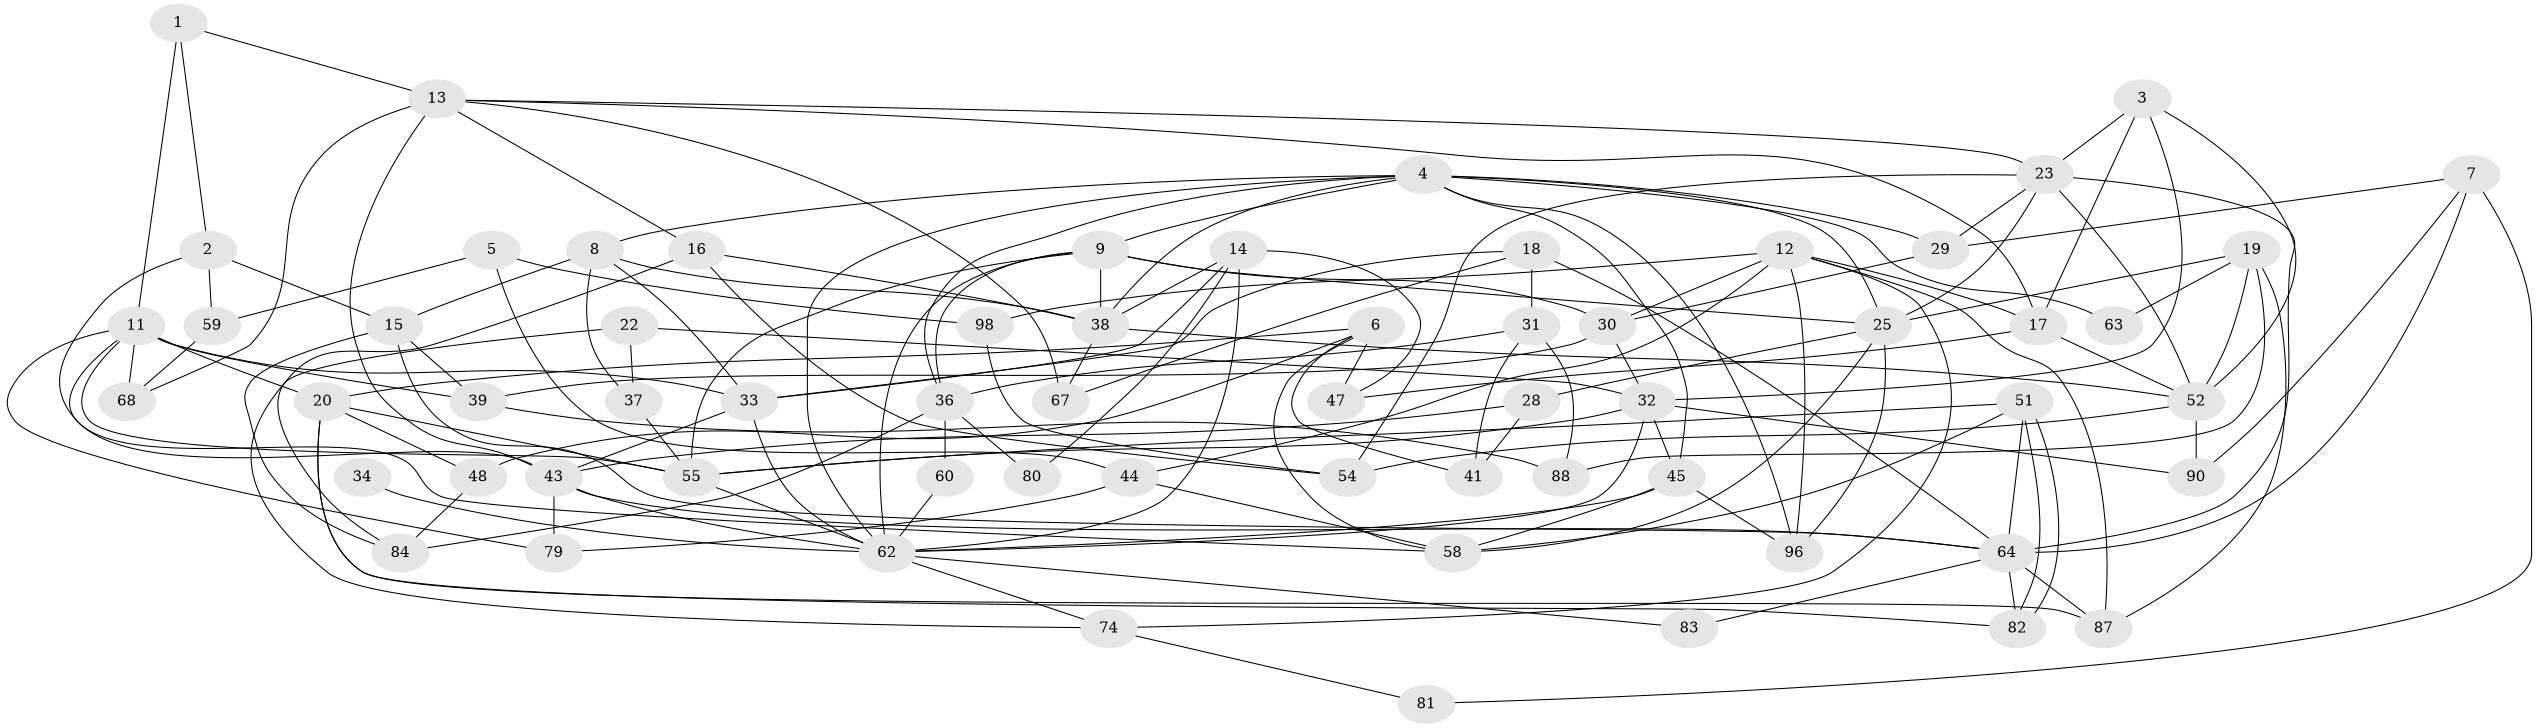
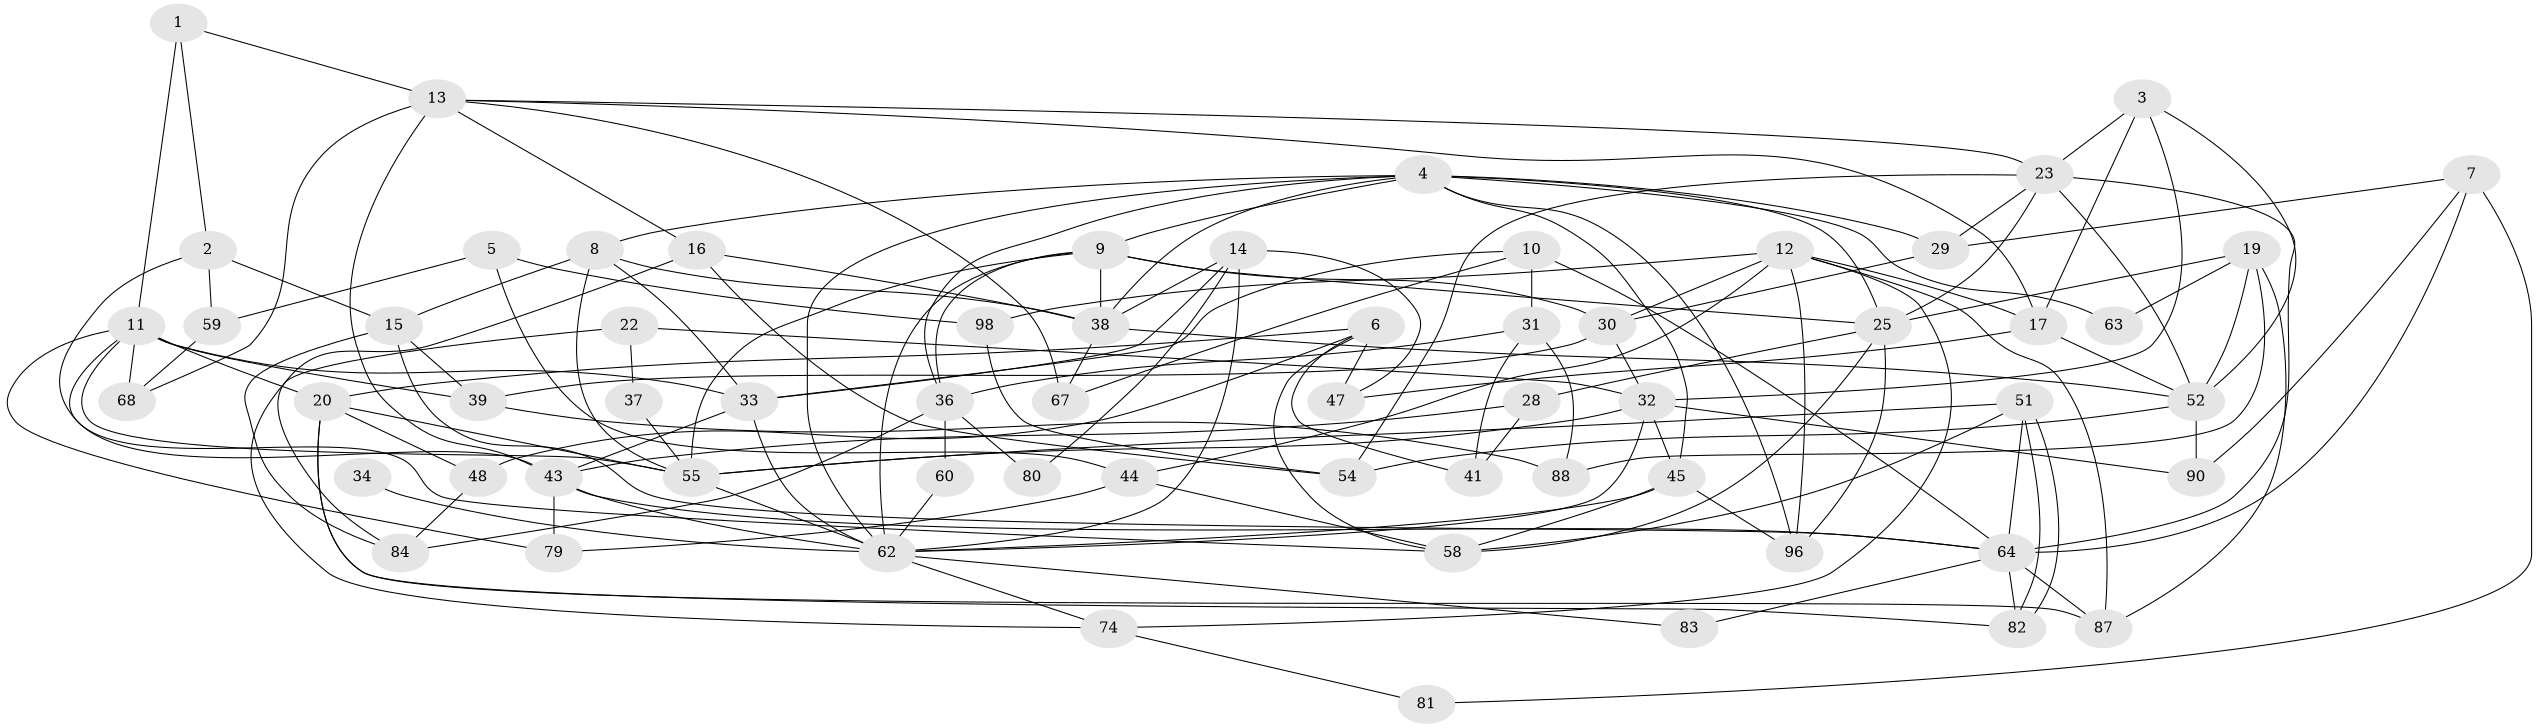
(1532, 250) -> (1532, 250)
(590, 338) -> (584, 394)
